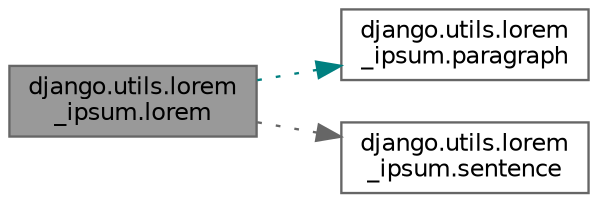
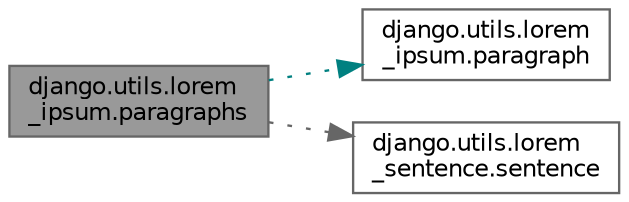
(133, 101) -> (139, 101)
(465, 158) -> (486, 158)
